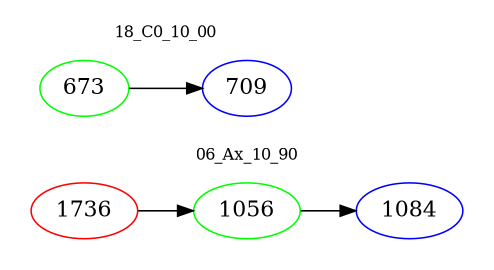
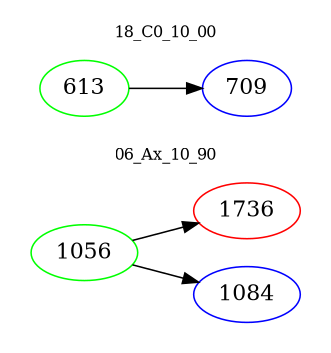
(84, 88) -> (84, 88)
(158, 211) -> (158, 234)
